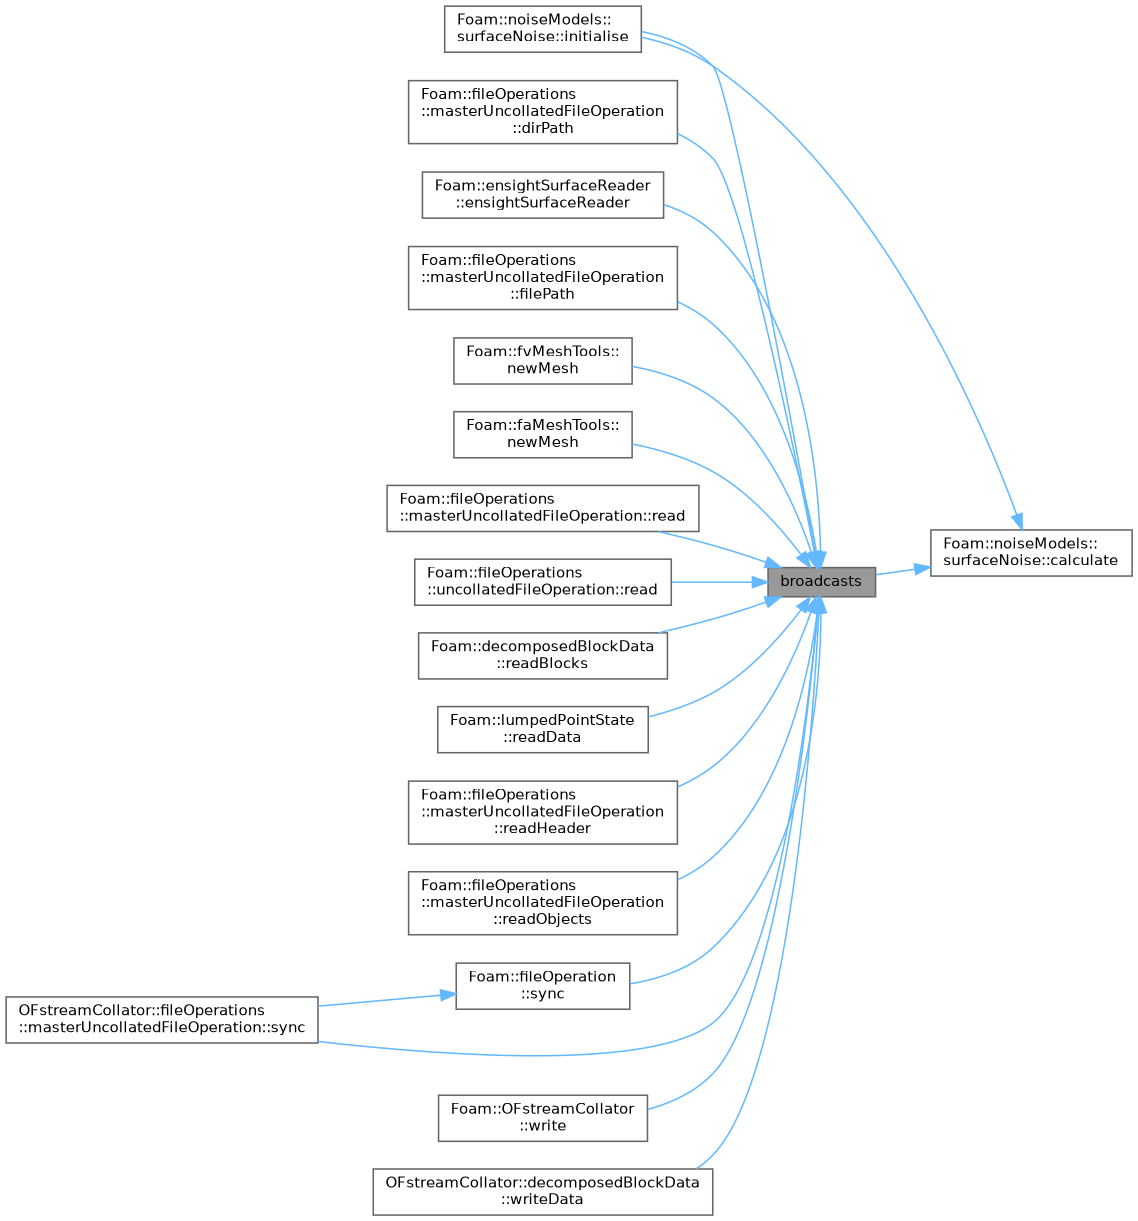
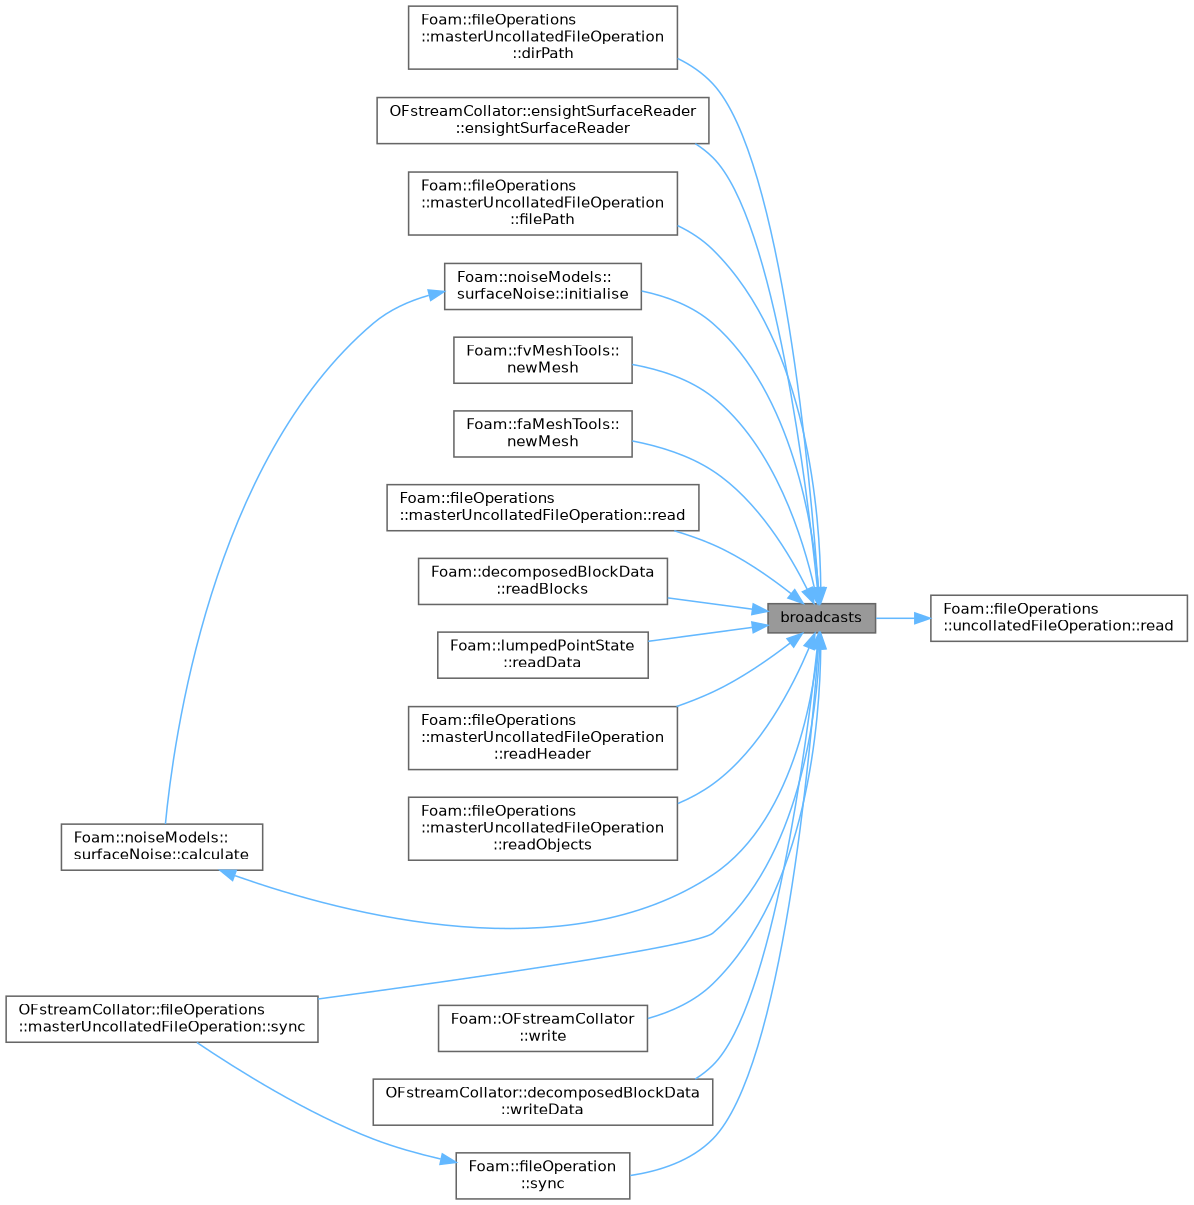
(543, 195) -> (543, 121)
(875, 236) -> (237, 525)
(712, 582) -> (895, 618)
